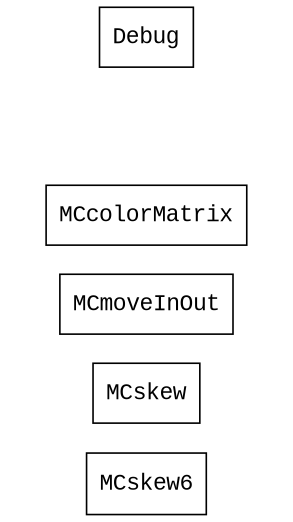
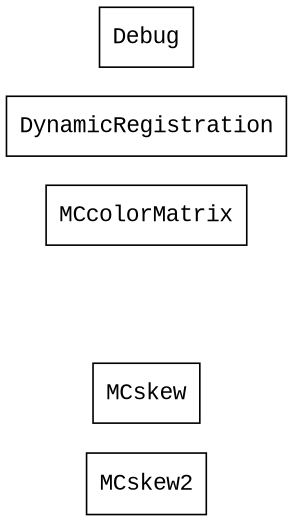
none -> (146, 126)
(146, 304) -> none
(146, 484) -> (146, 484)
